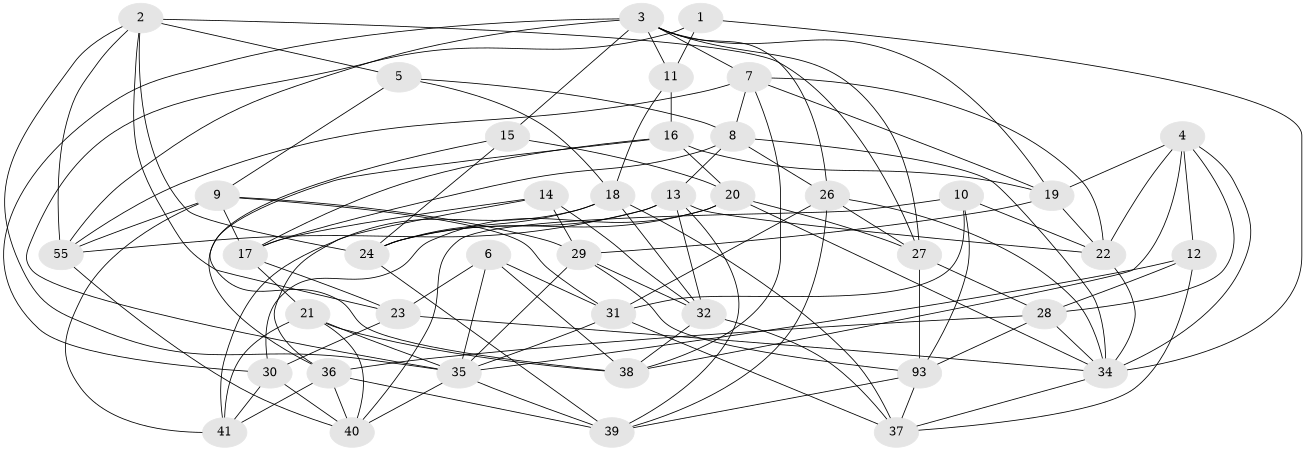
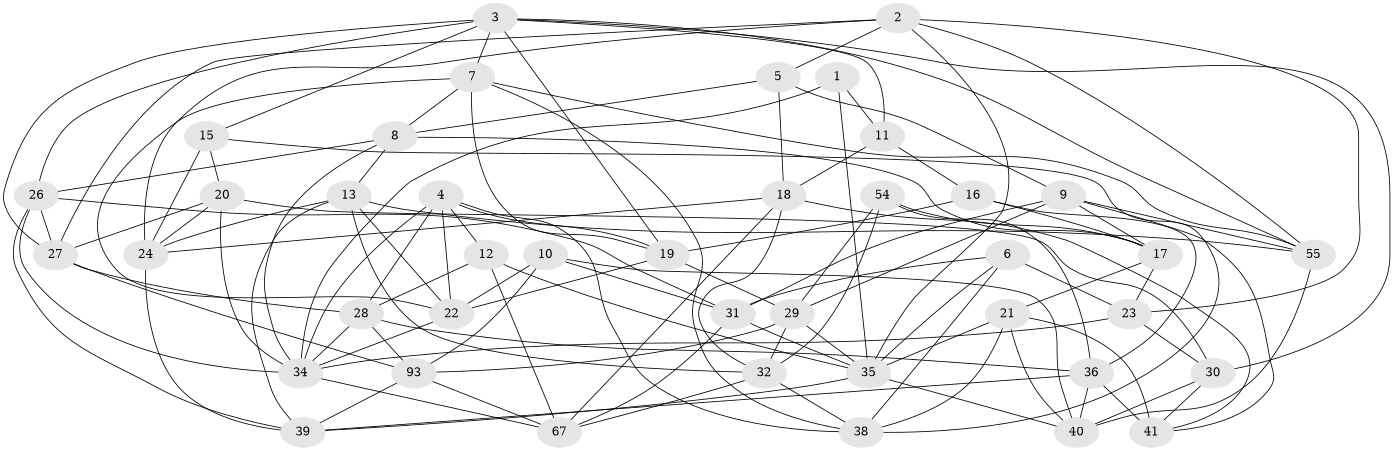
(698, 163) -> none
(546, 196) -> (883, 196)
(896, 432) -> (559, 432)
